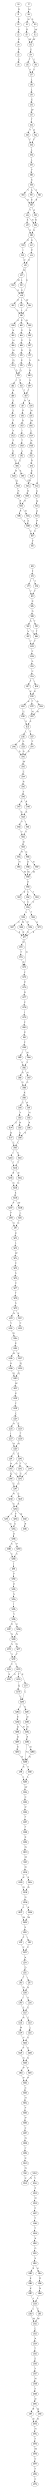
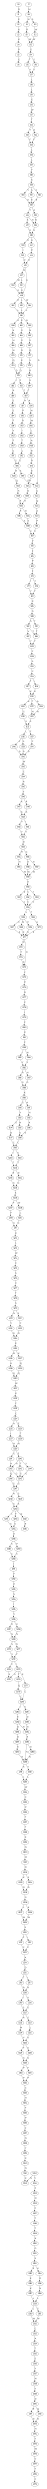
none -> (32, 556)
none -> (18, 1333)
